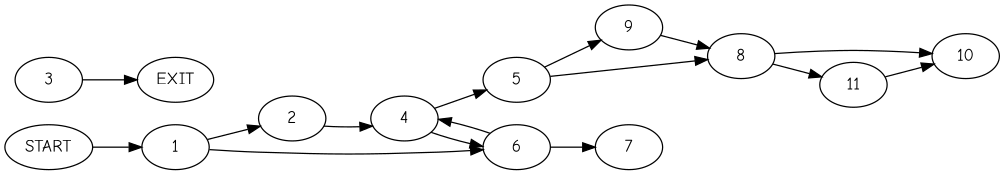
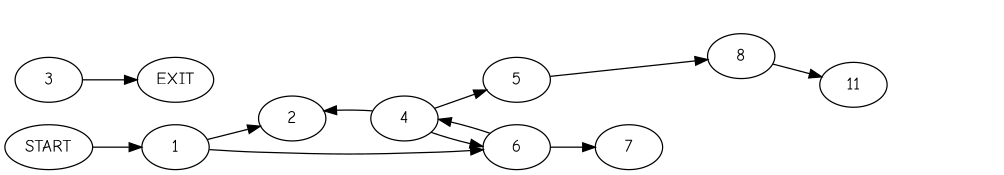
(629, 27) -> none
(966, 56) -> none
(342, 127) -> (355, 110)
